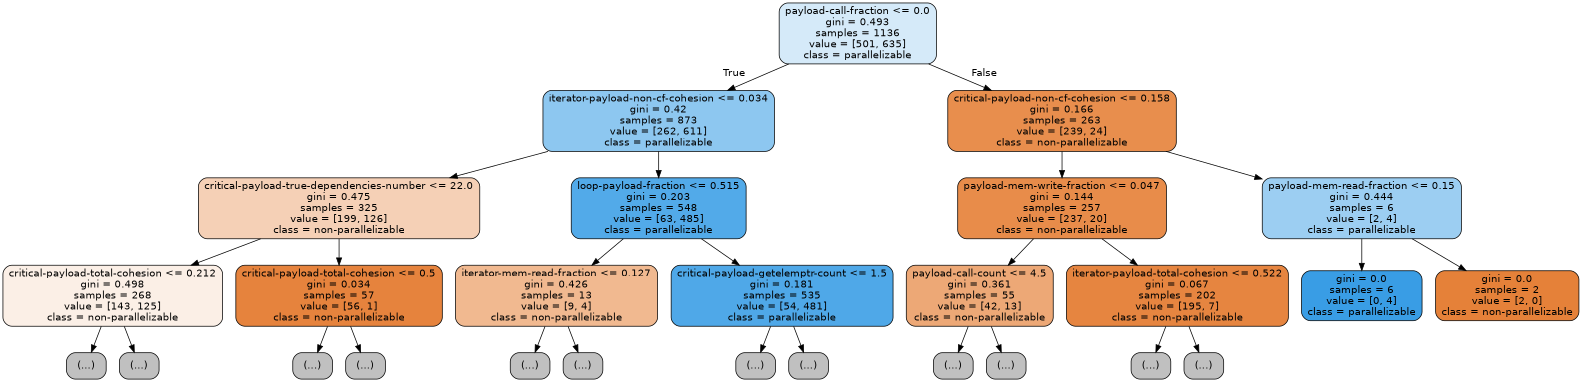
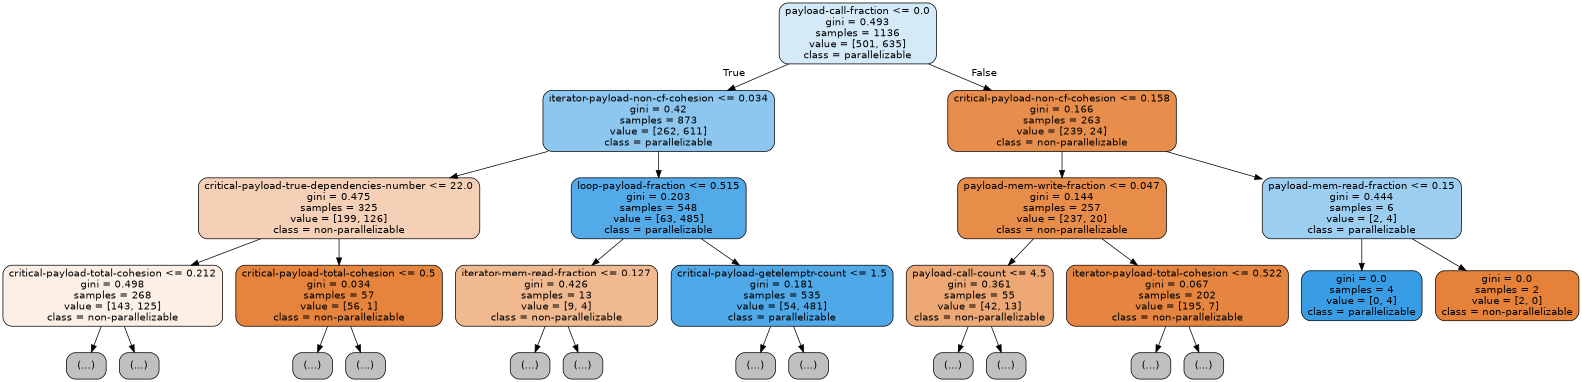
(1362, 296) -> (1362, 296)
